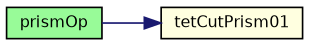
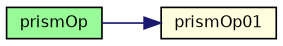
(232, 23) -> (219, 23)
